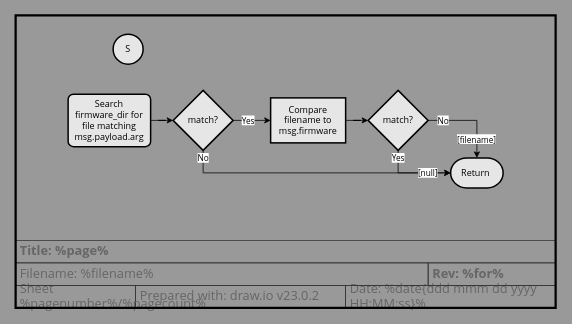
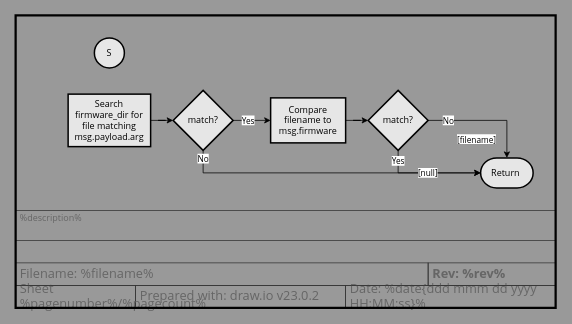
(128, 49) -> (109, 53)
(109, 120) -> (109, 120)
(477, 173) -> (507, 173)
none -> (285, 225)
(285, 252) -> none
(465, 273) -> (465, 273)
